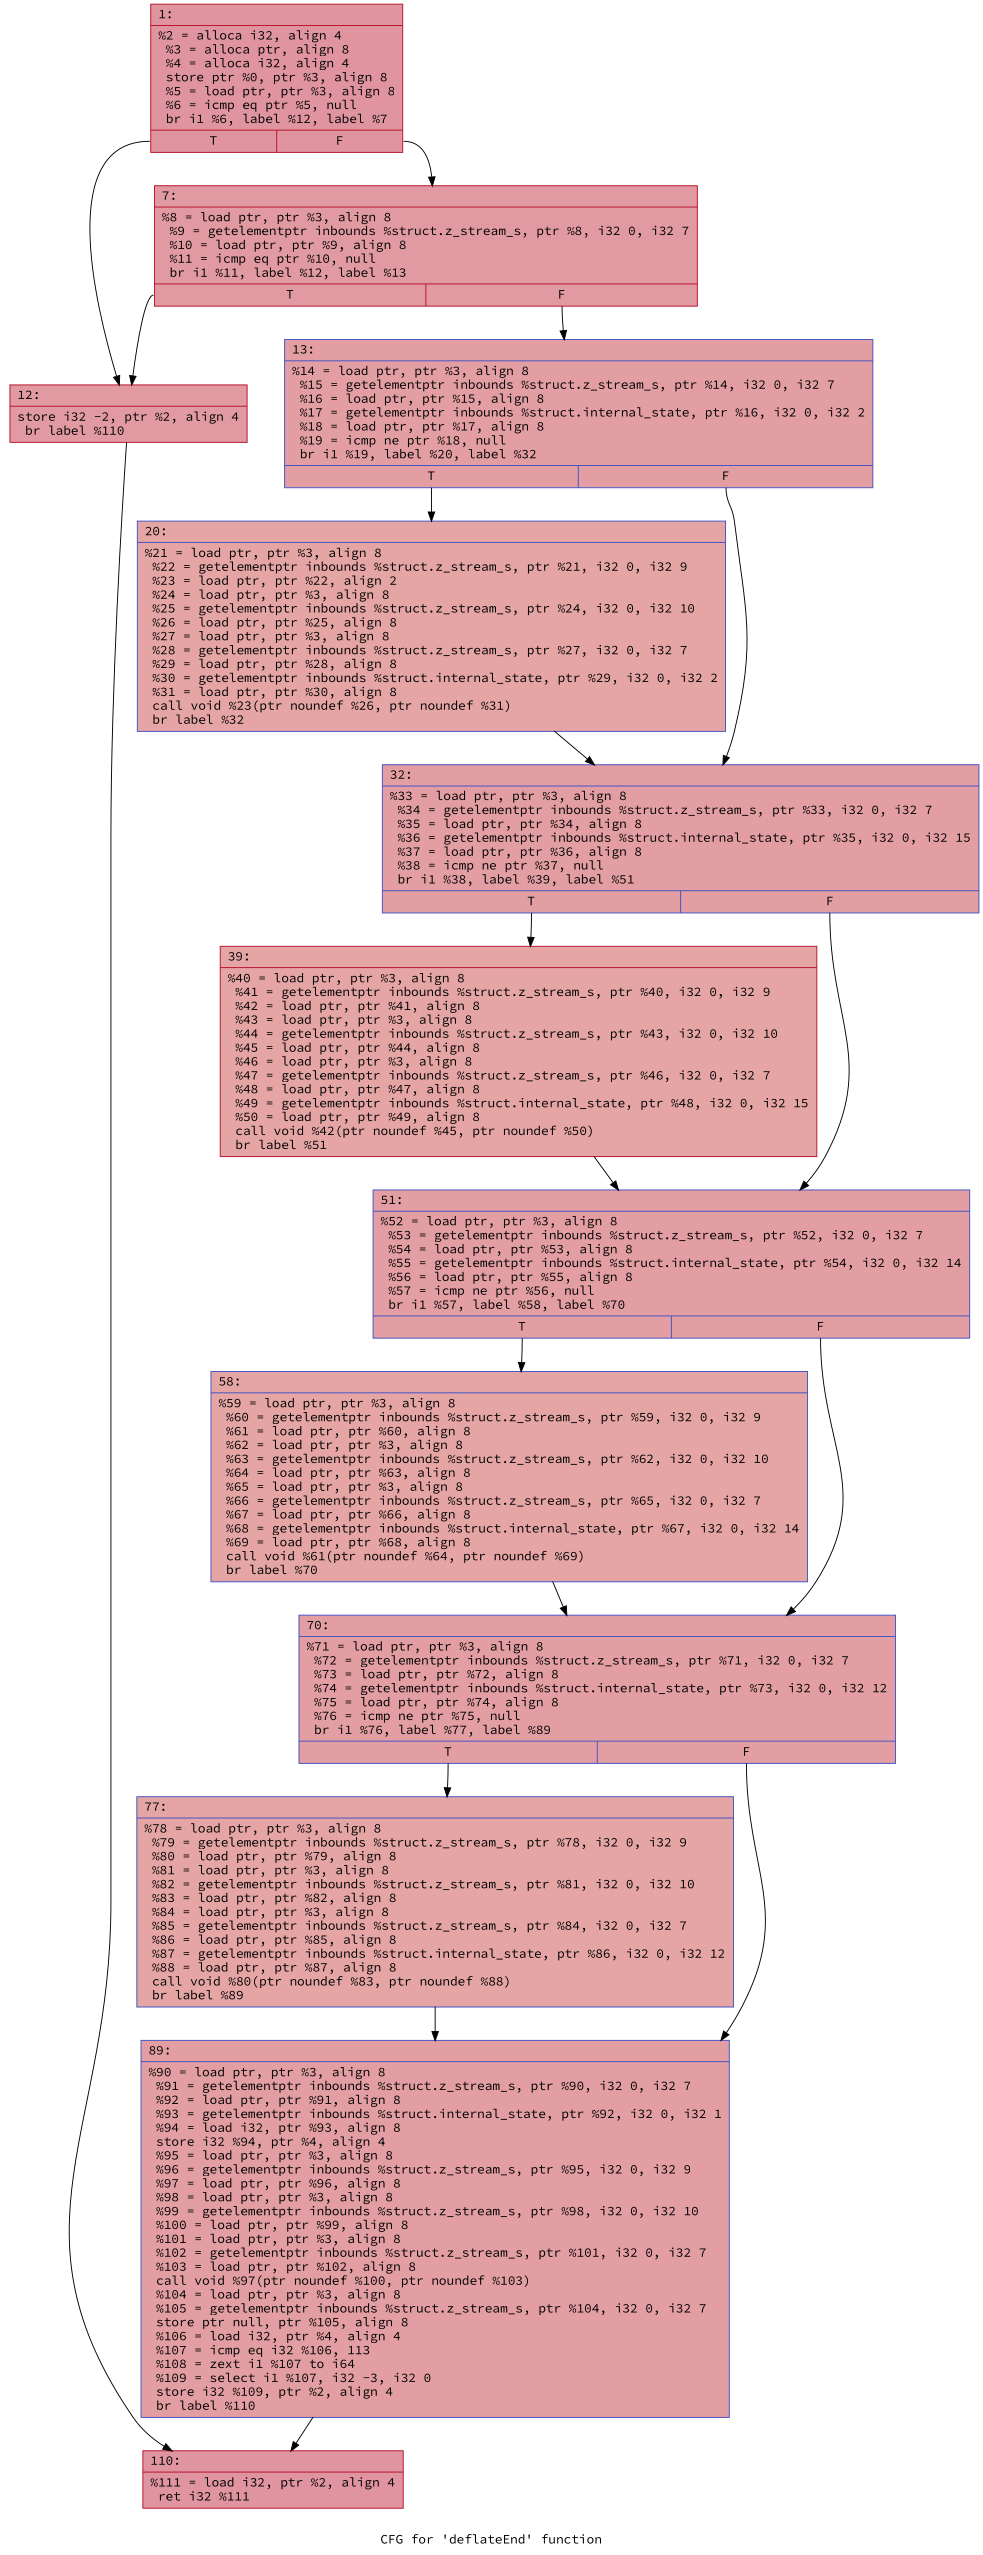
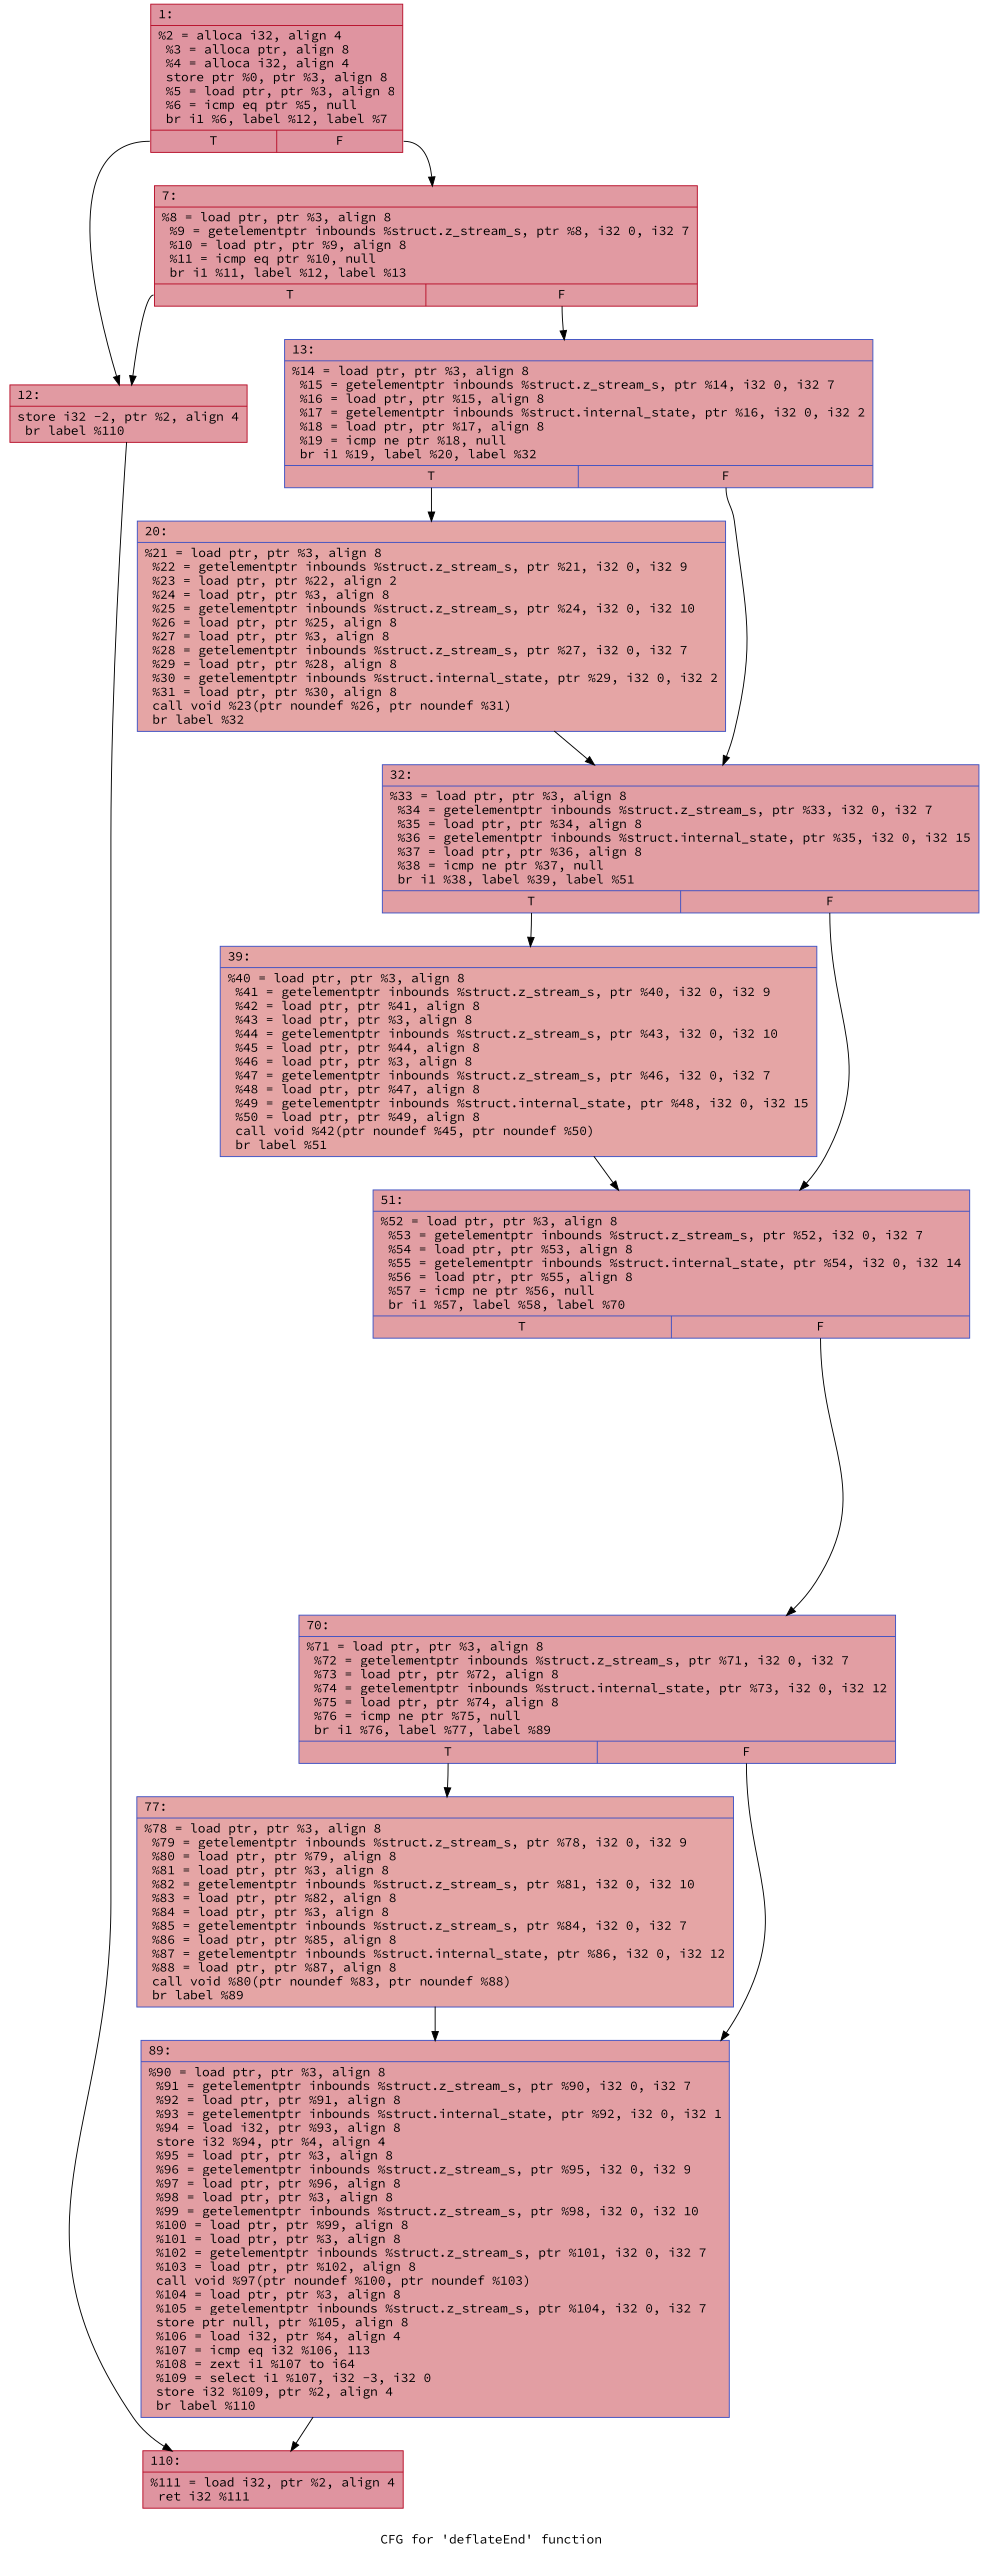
(519, 1051) -> (519, 1051)
(509, 1477) -> none
